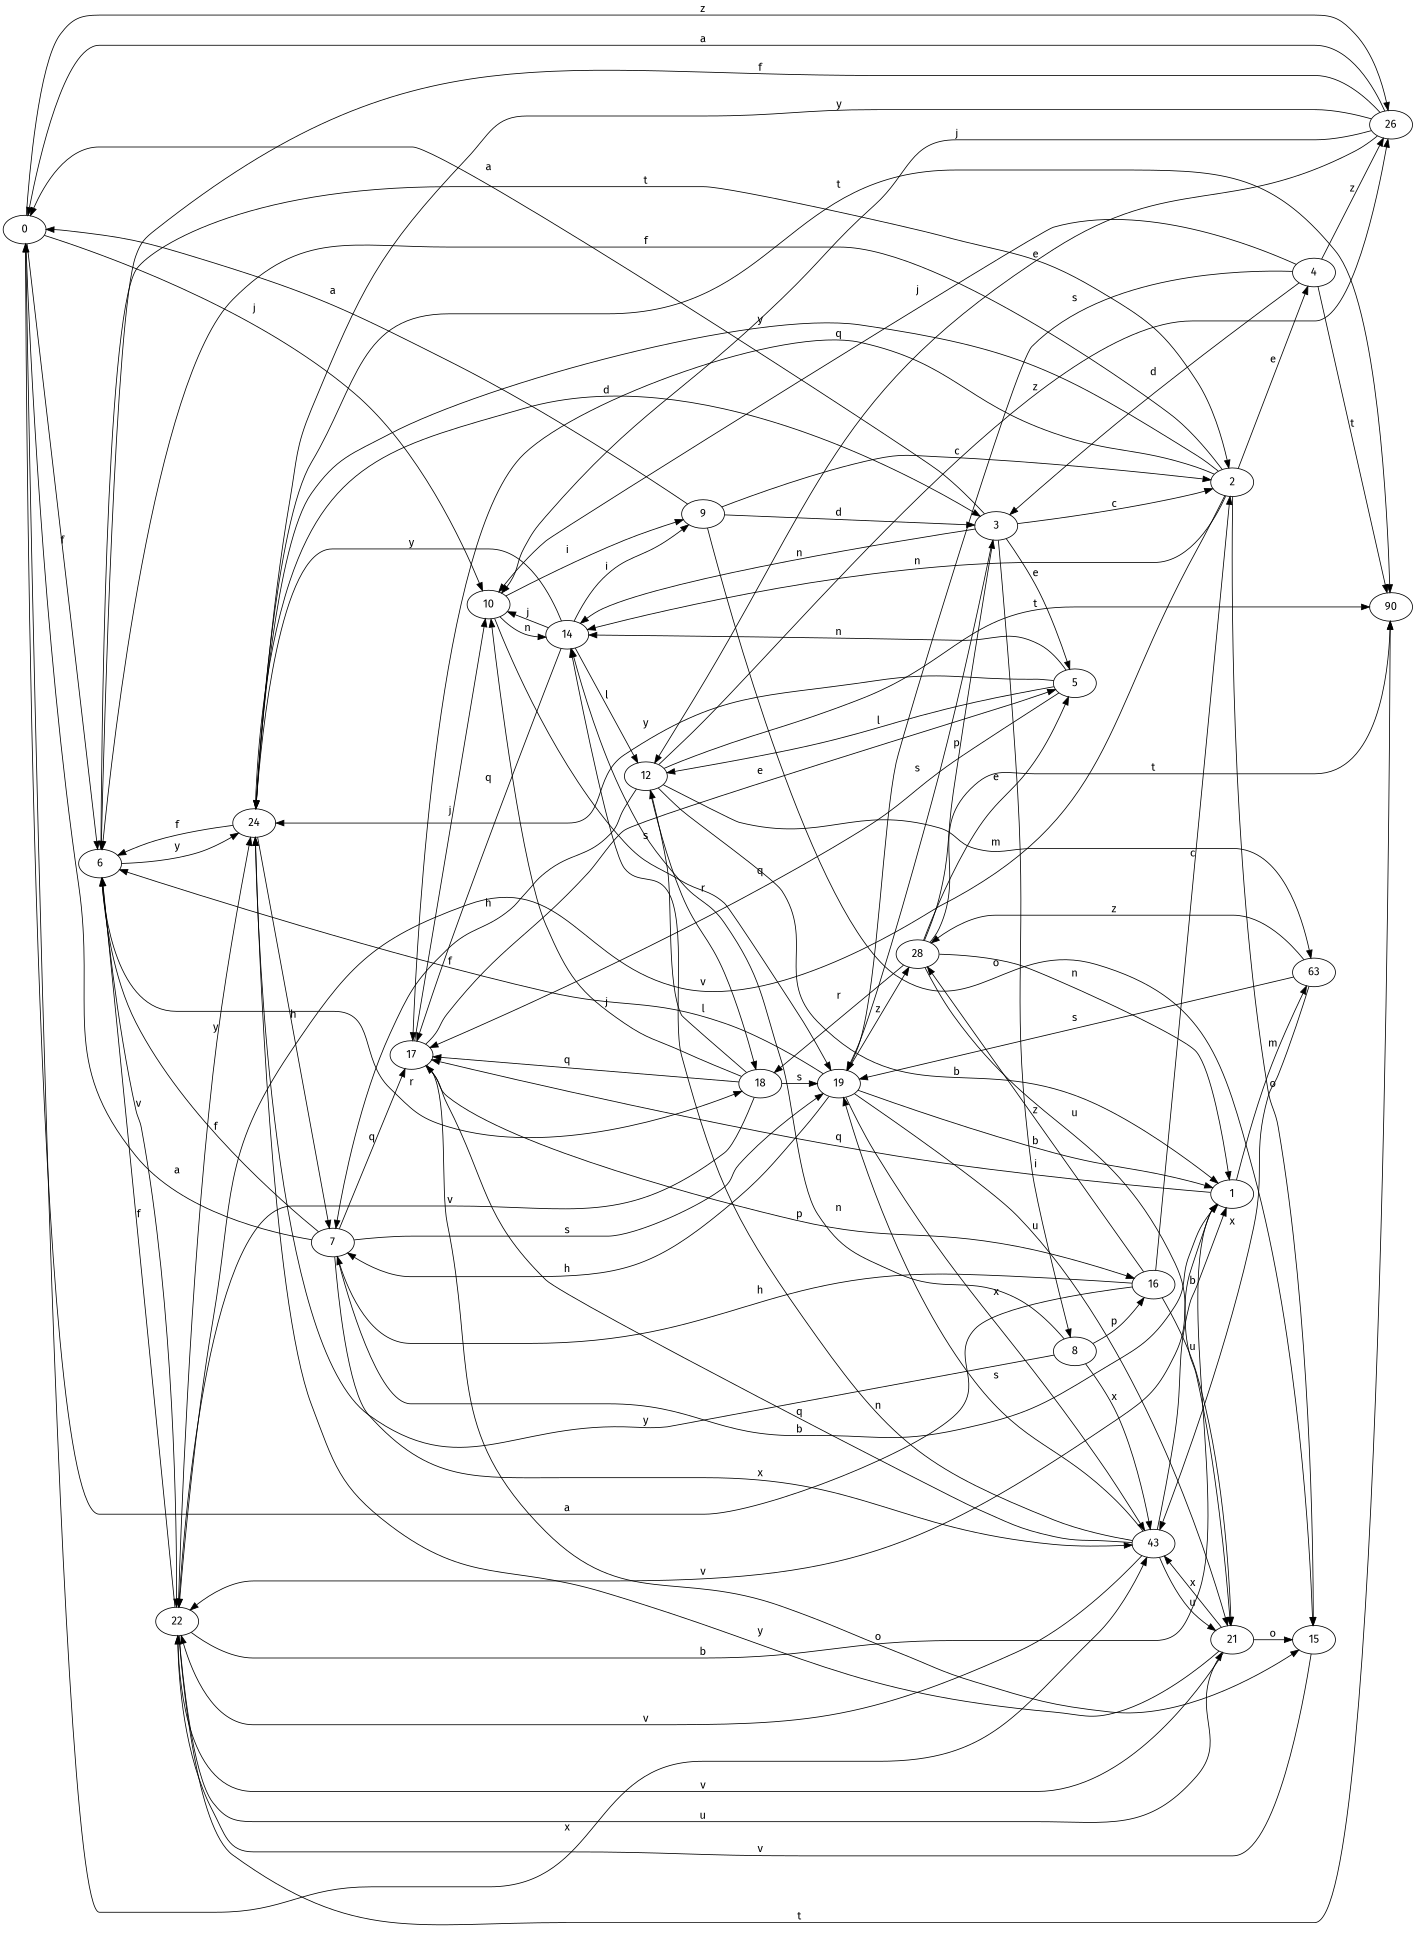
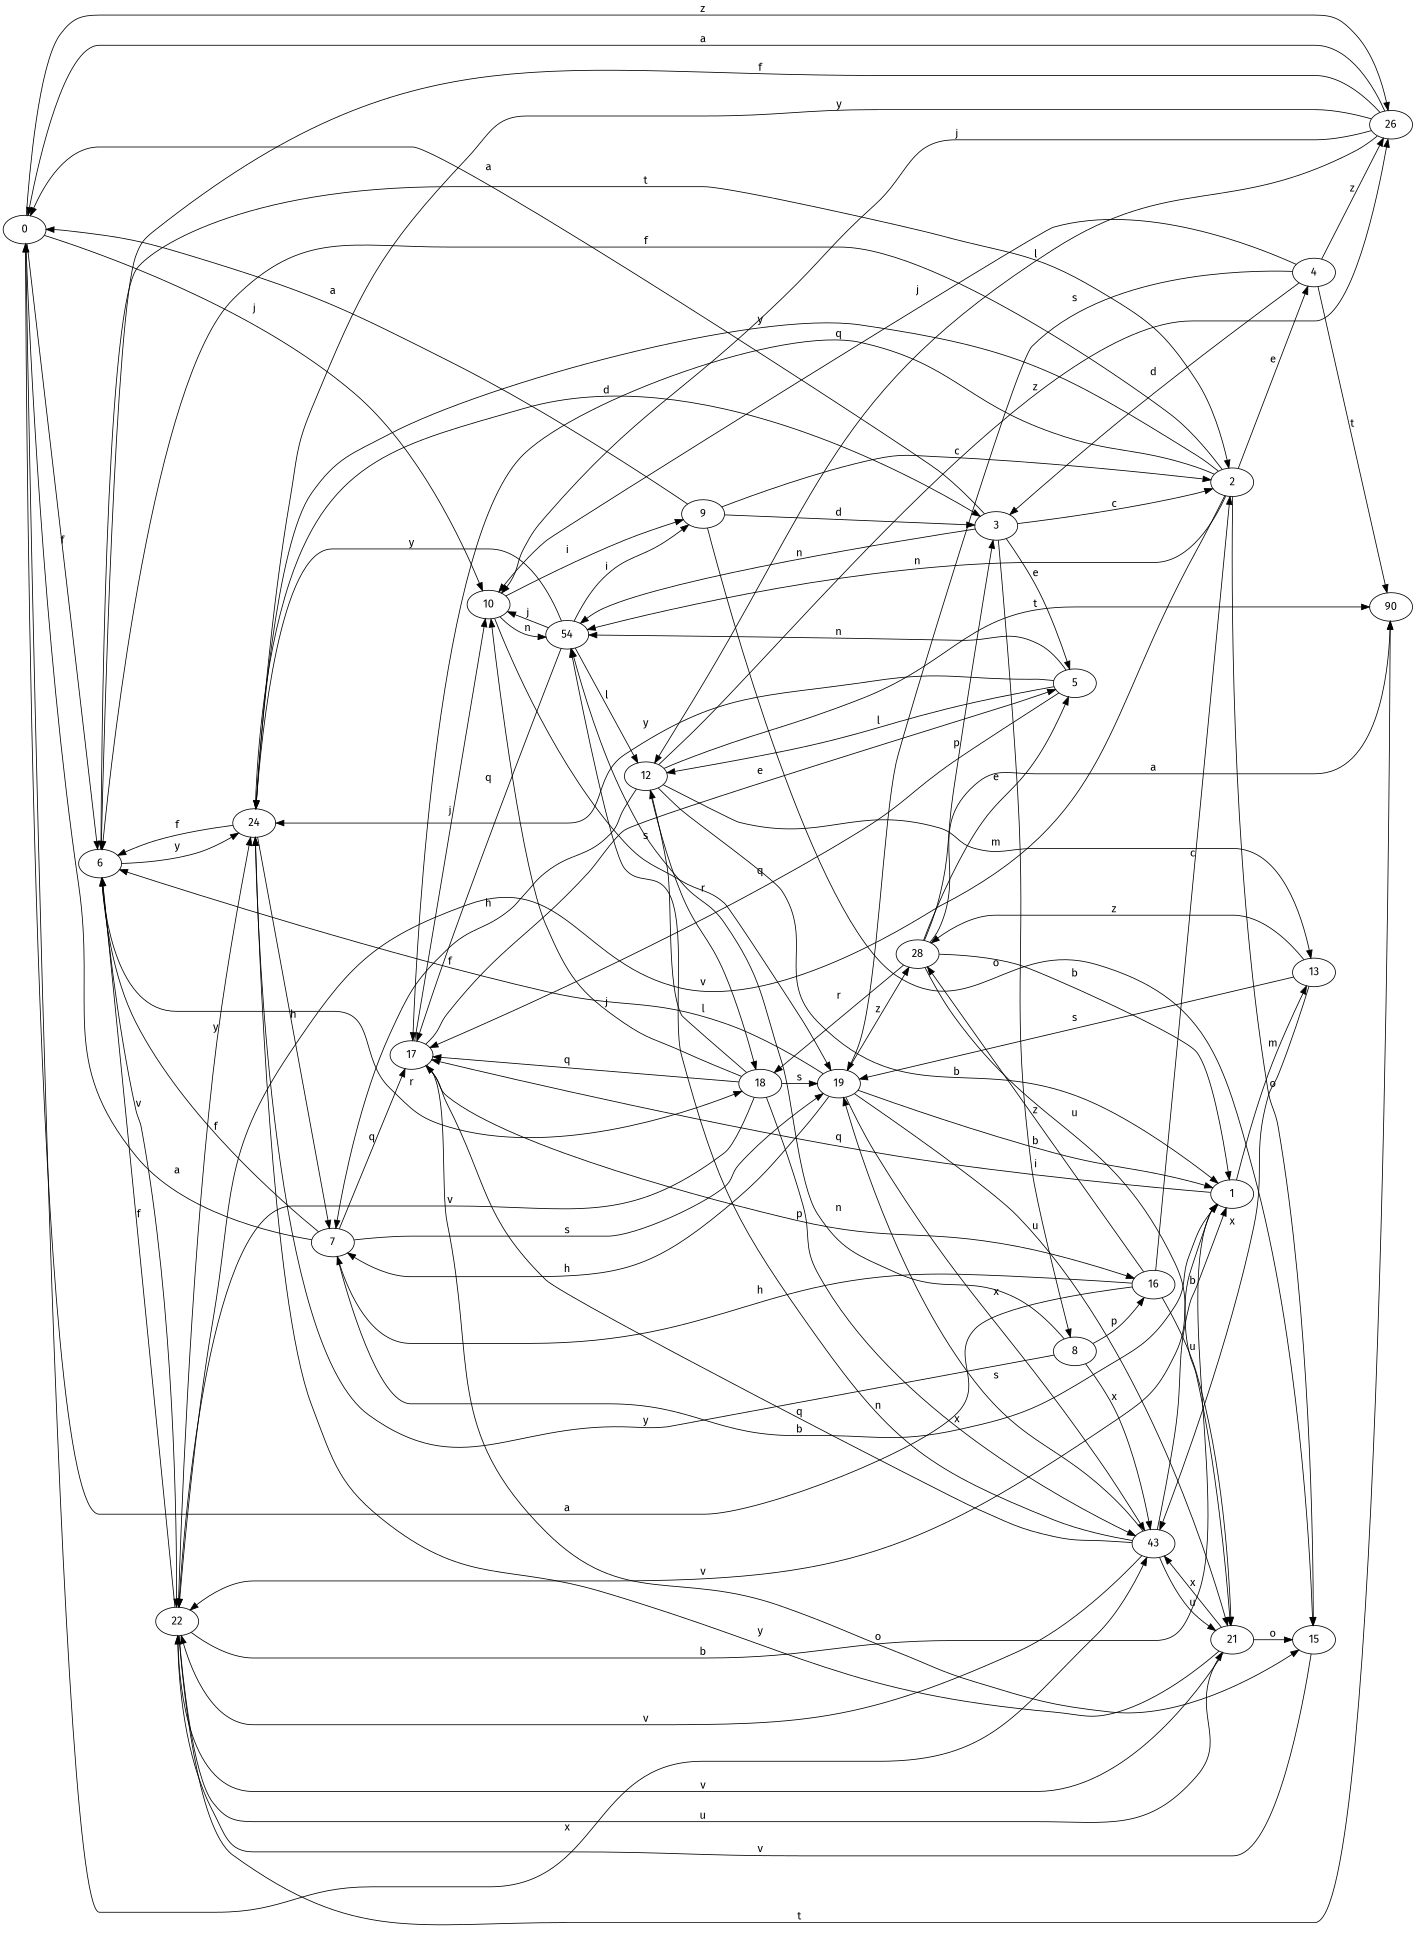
(789, 236) -> none
(1036, 255) -> (1036, 255)
(567, 635) -> (567, 635)
(1154, 768) -> (1154, 768)
(931, 804) -> none
(1314, 972) -> (1314, 972)
(1075, 974) -> (1075, 974)
(659, 1478) -> (886, 1363)
